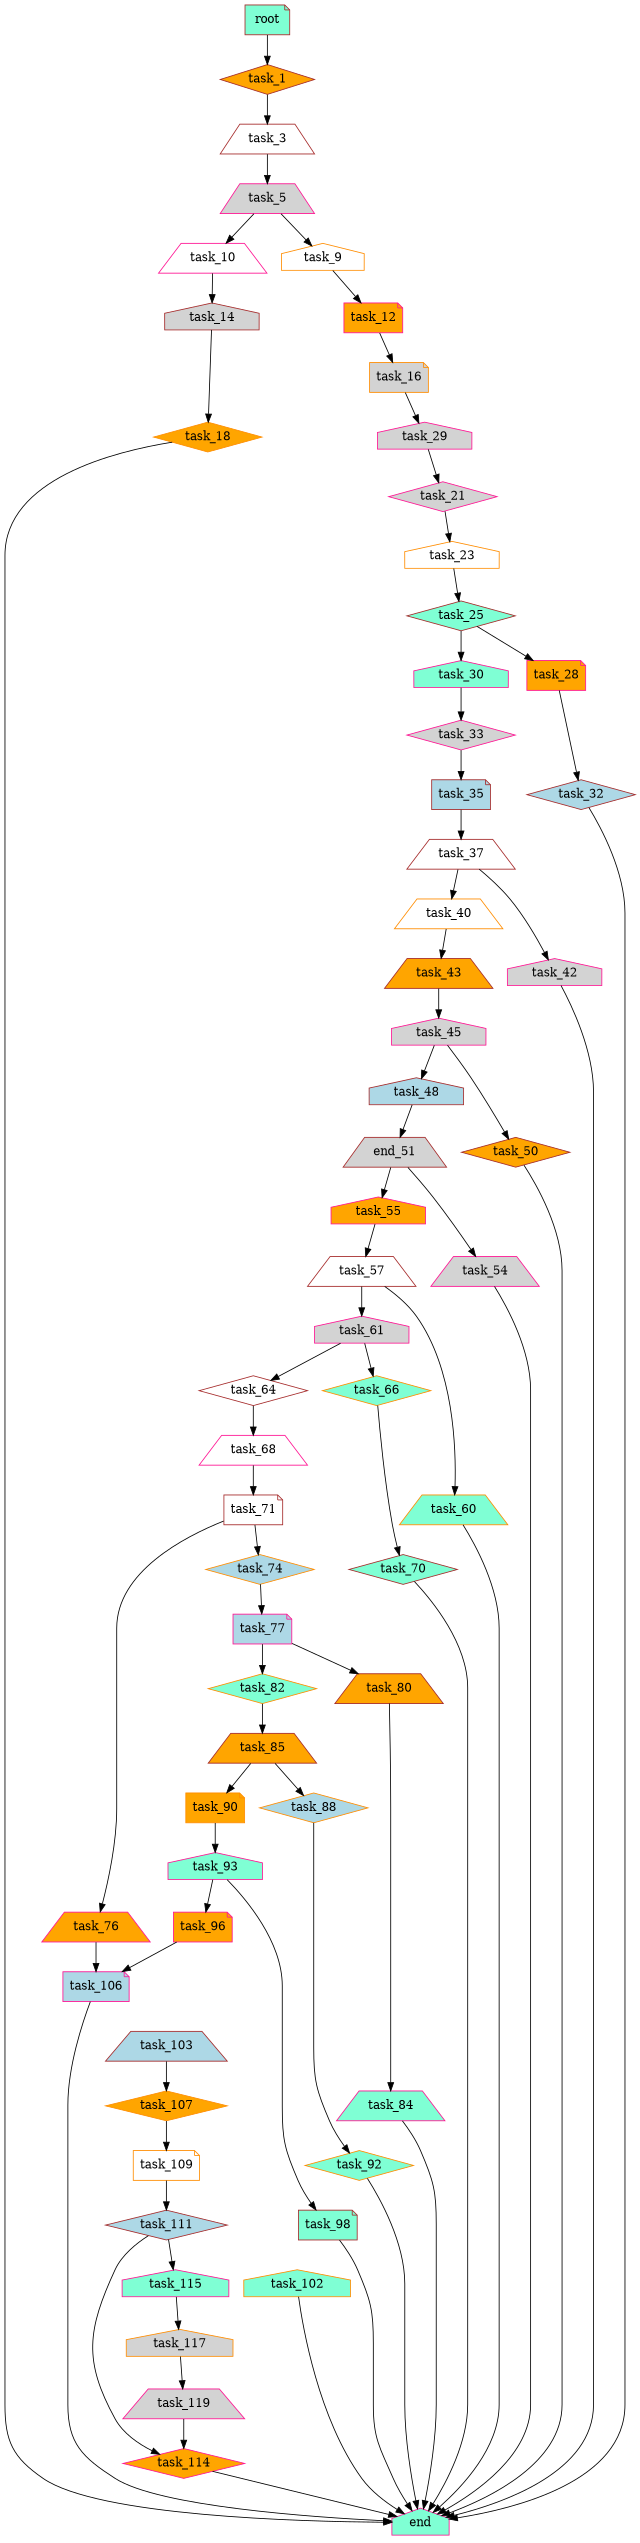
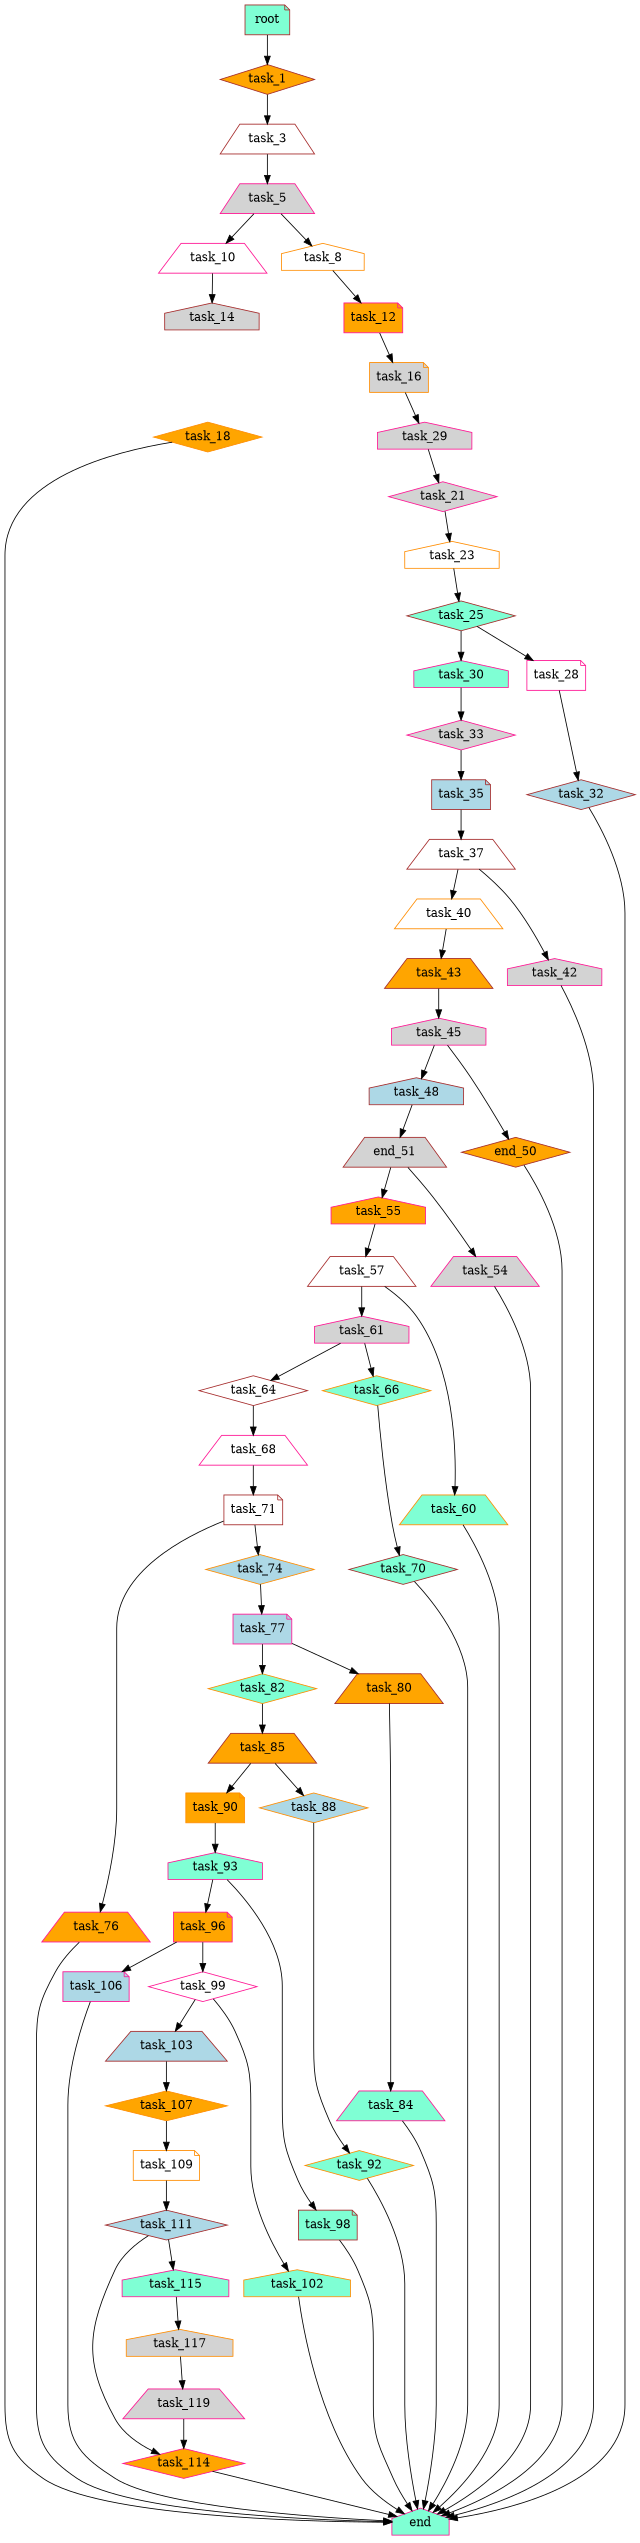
(323, 258) -> (323, 258)
(210, 372) -> none
(556, 675) -> (556, 675)
(516, 1152) -> (516, 1152)
(96, 1953) -> (36, 2368)
none -> (203, 1987)
